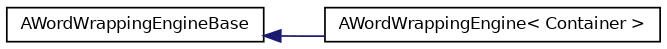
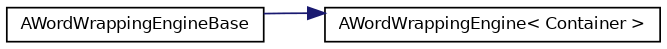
(303, 36) -> (286, 13)
